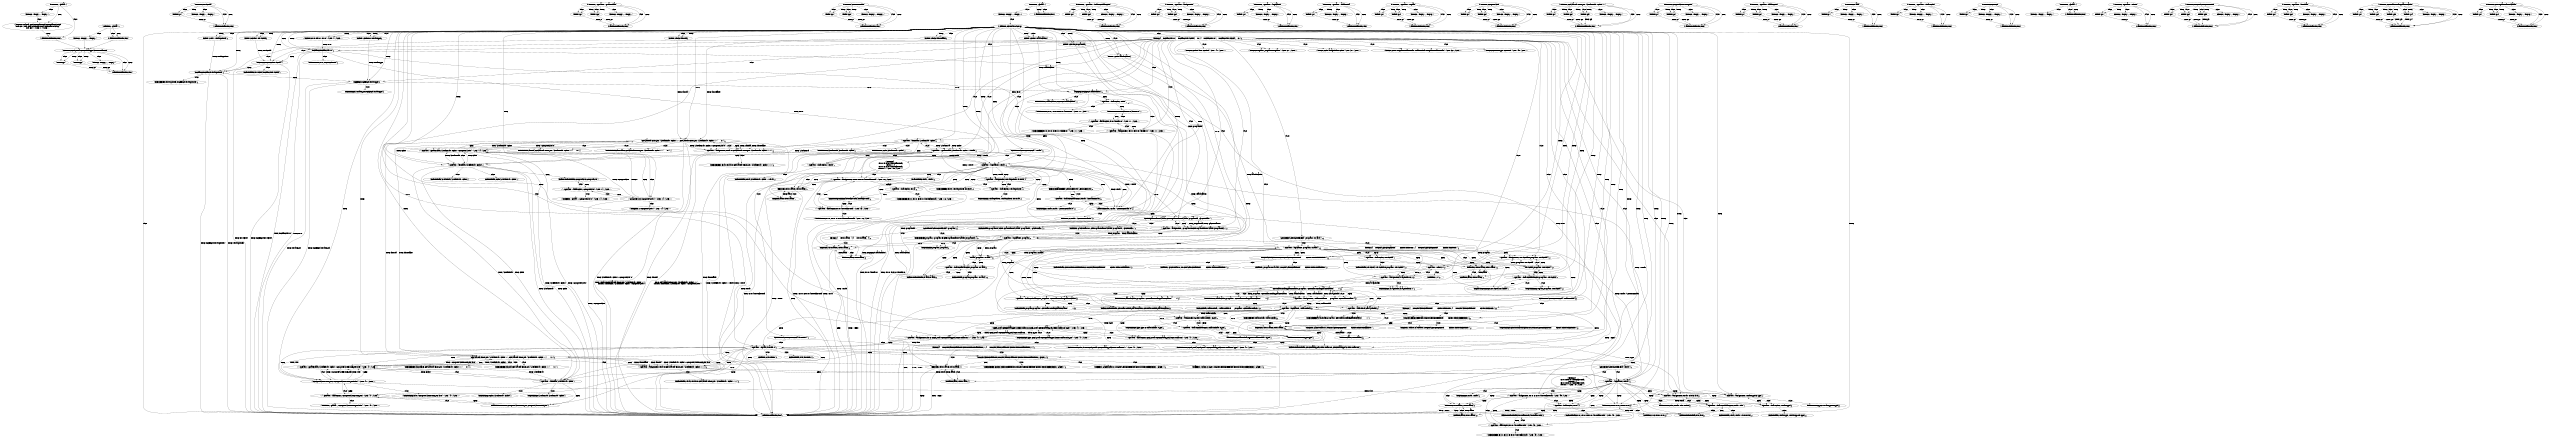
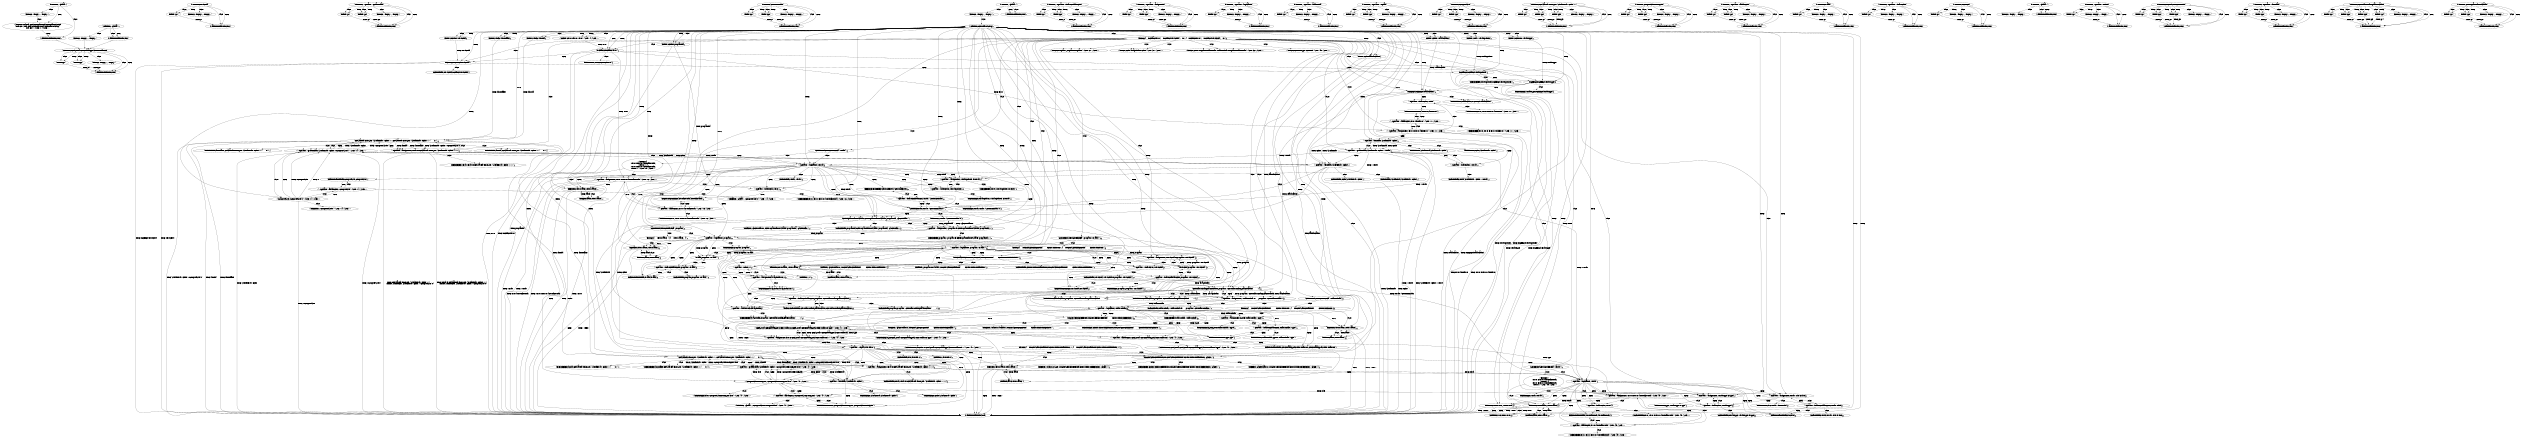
(1205, 51) -> none
(1506, 253) -> (1117, 253)
none -> (1161, 262)
(792, 338) -> none
